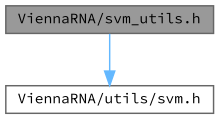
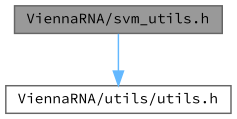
(110, 100) -> (118, 100)
